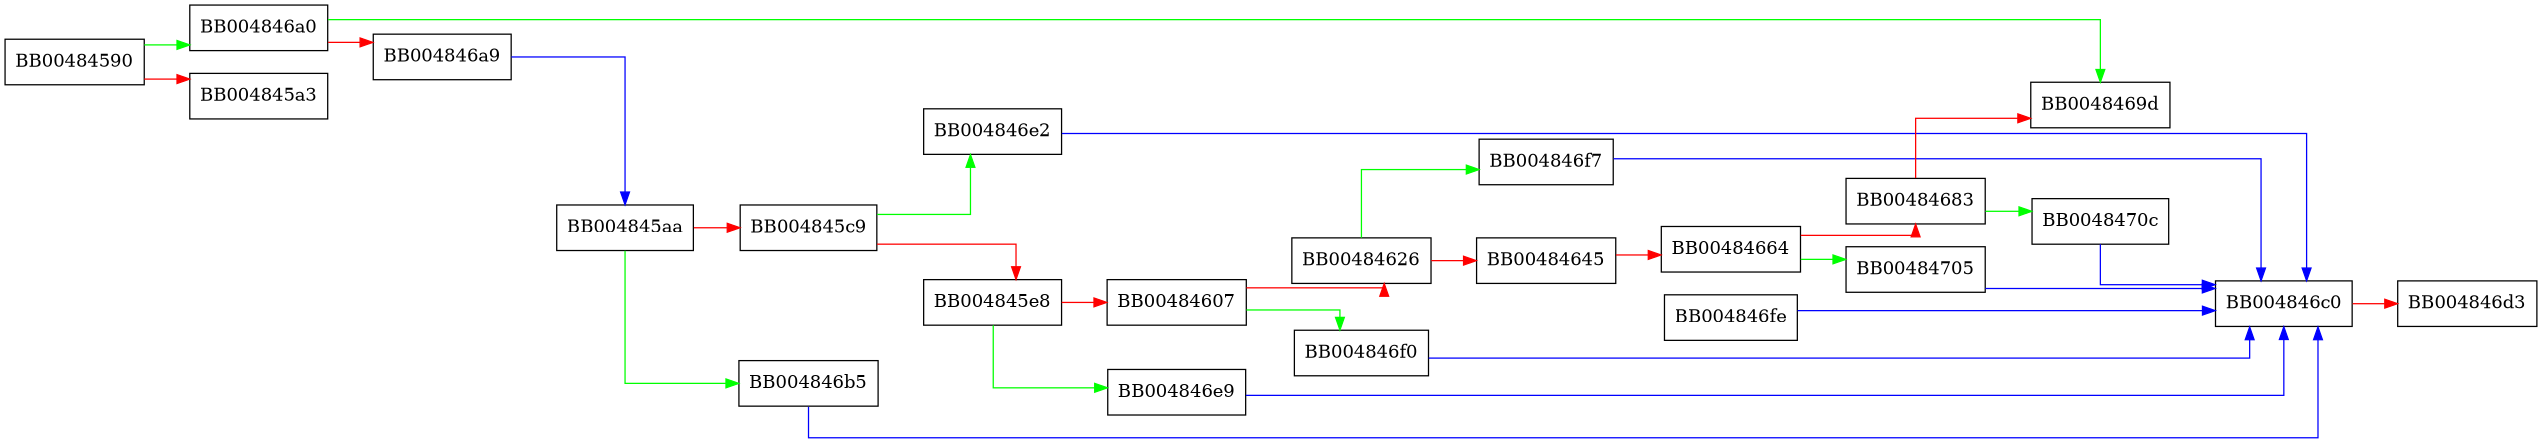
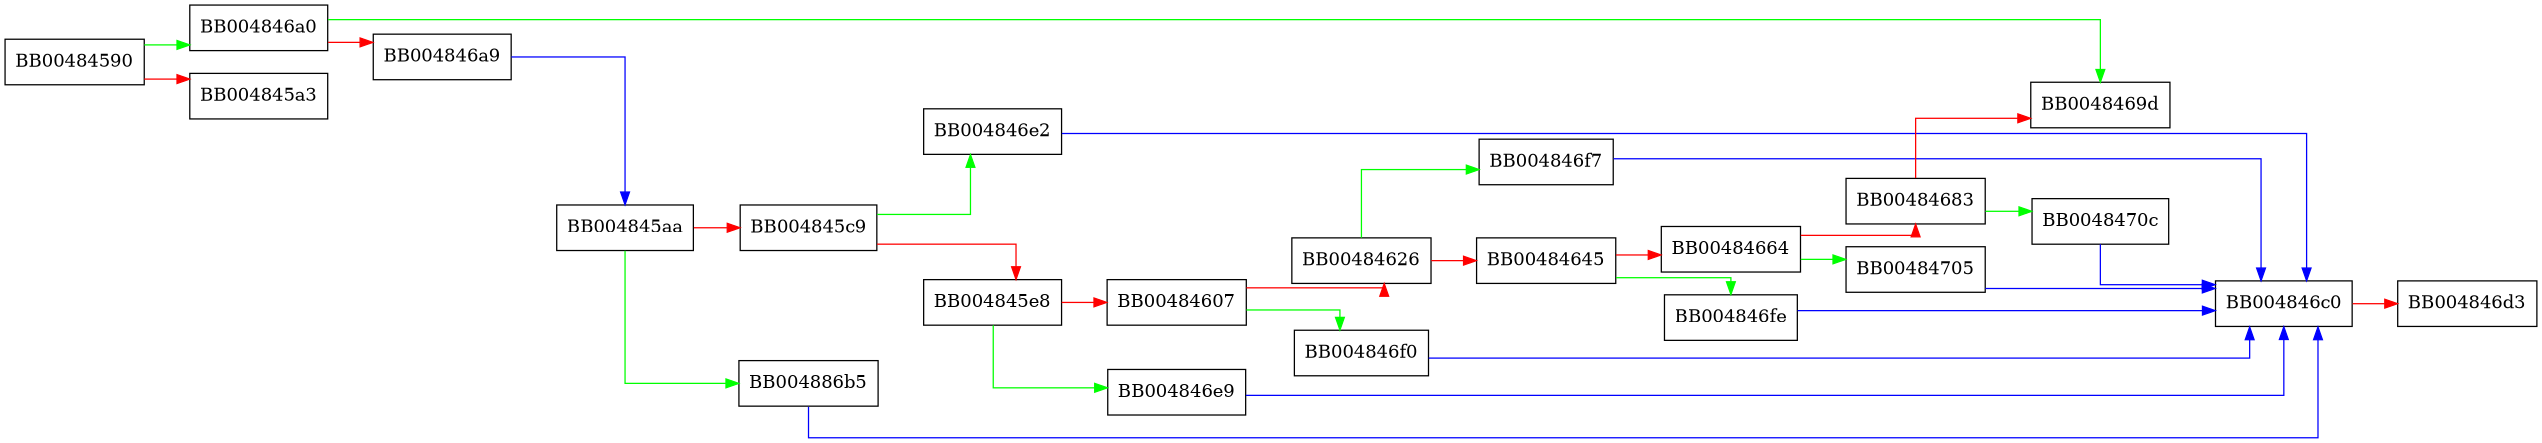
none -> (1675, 278)
(809, 383) -> (809, 383)
